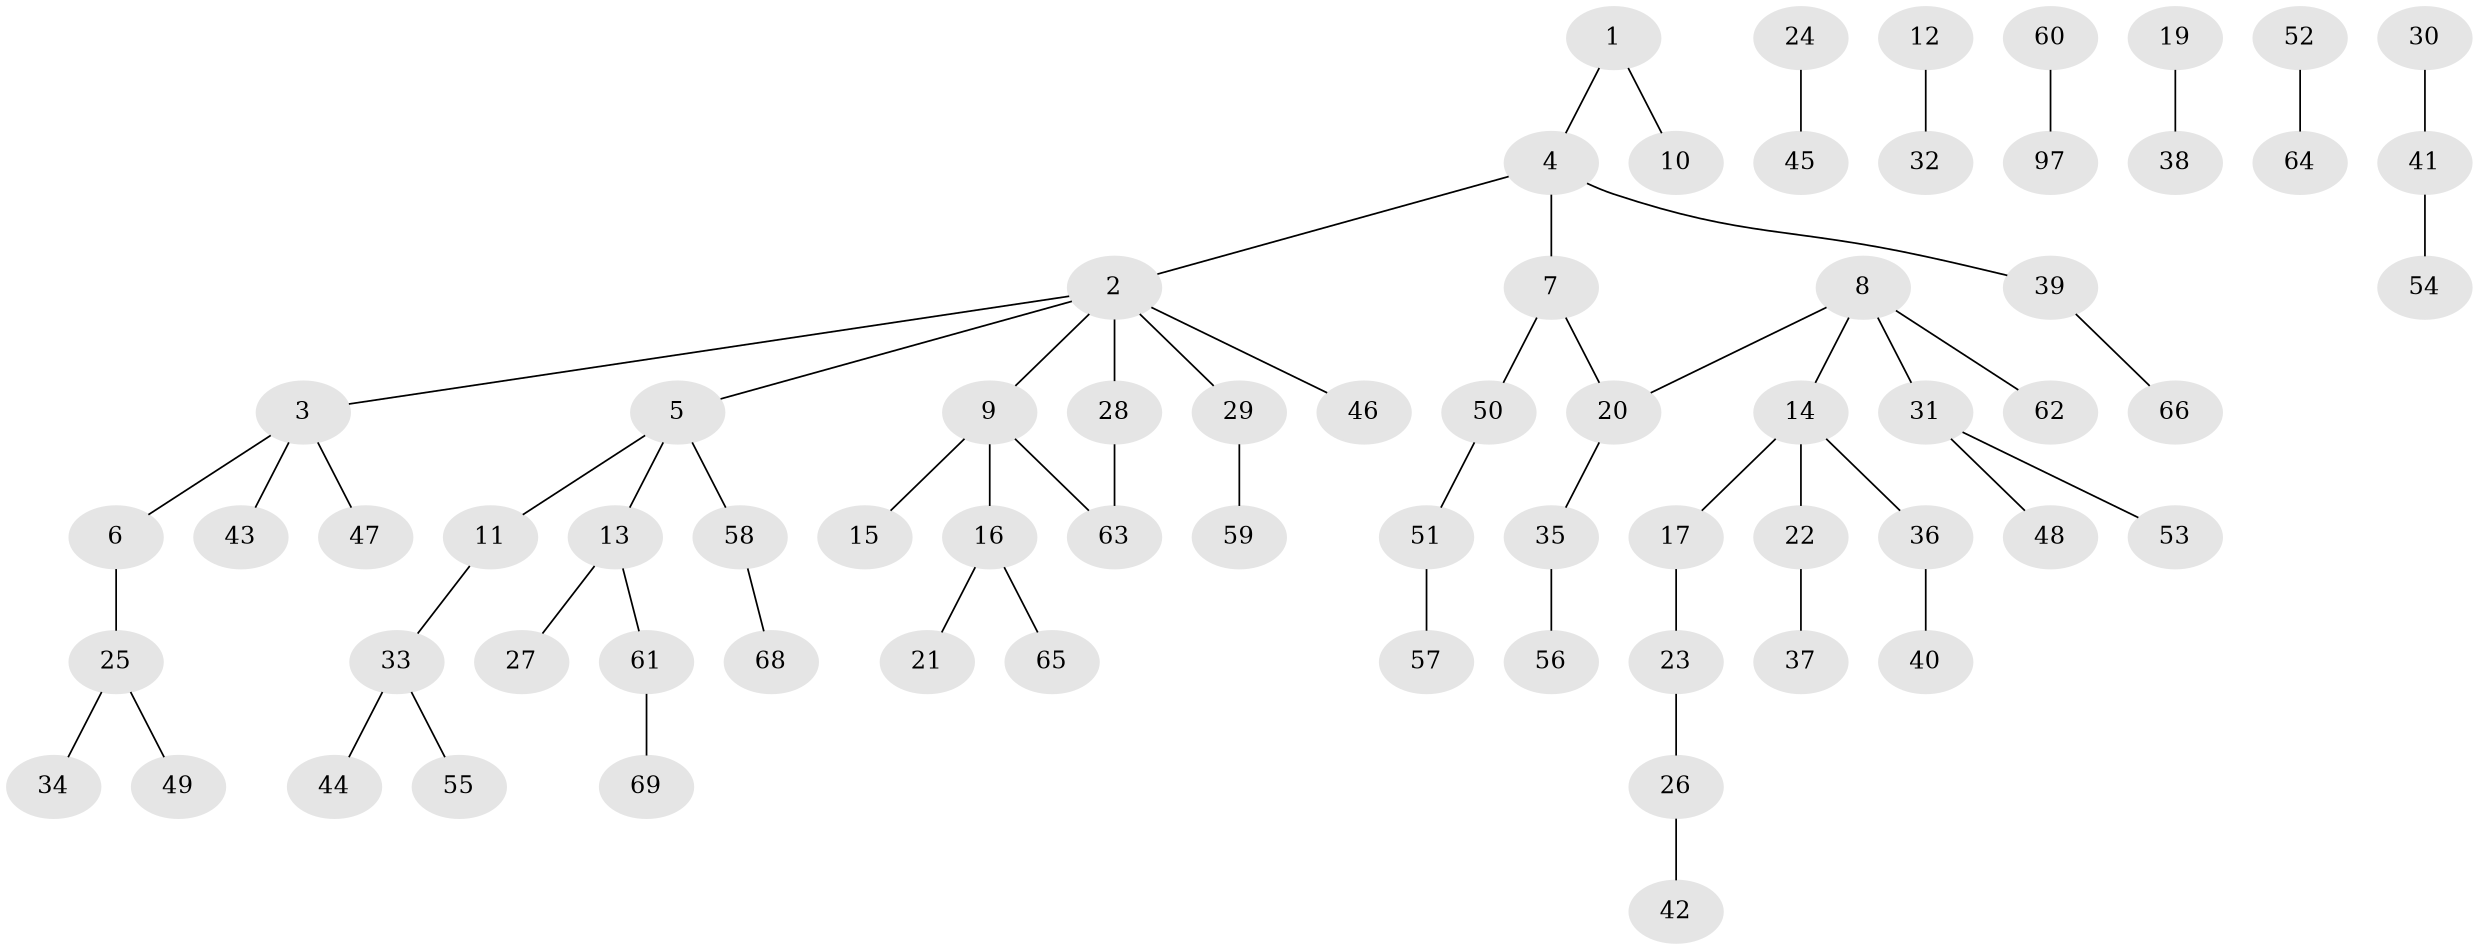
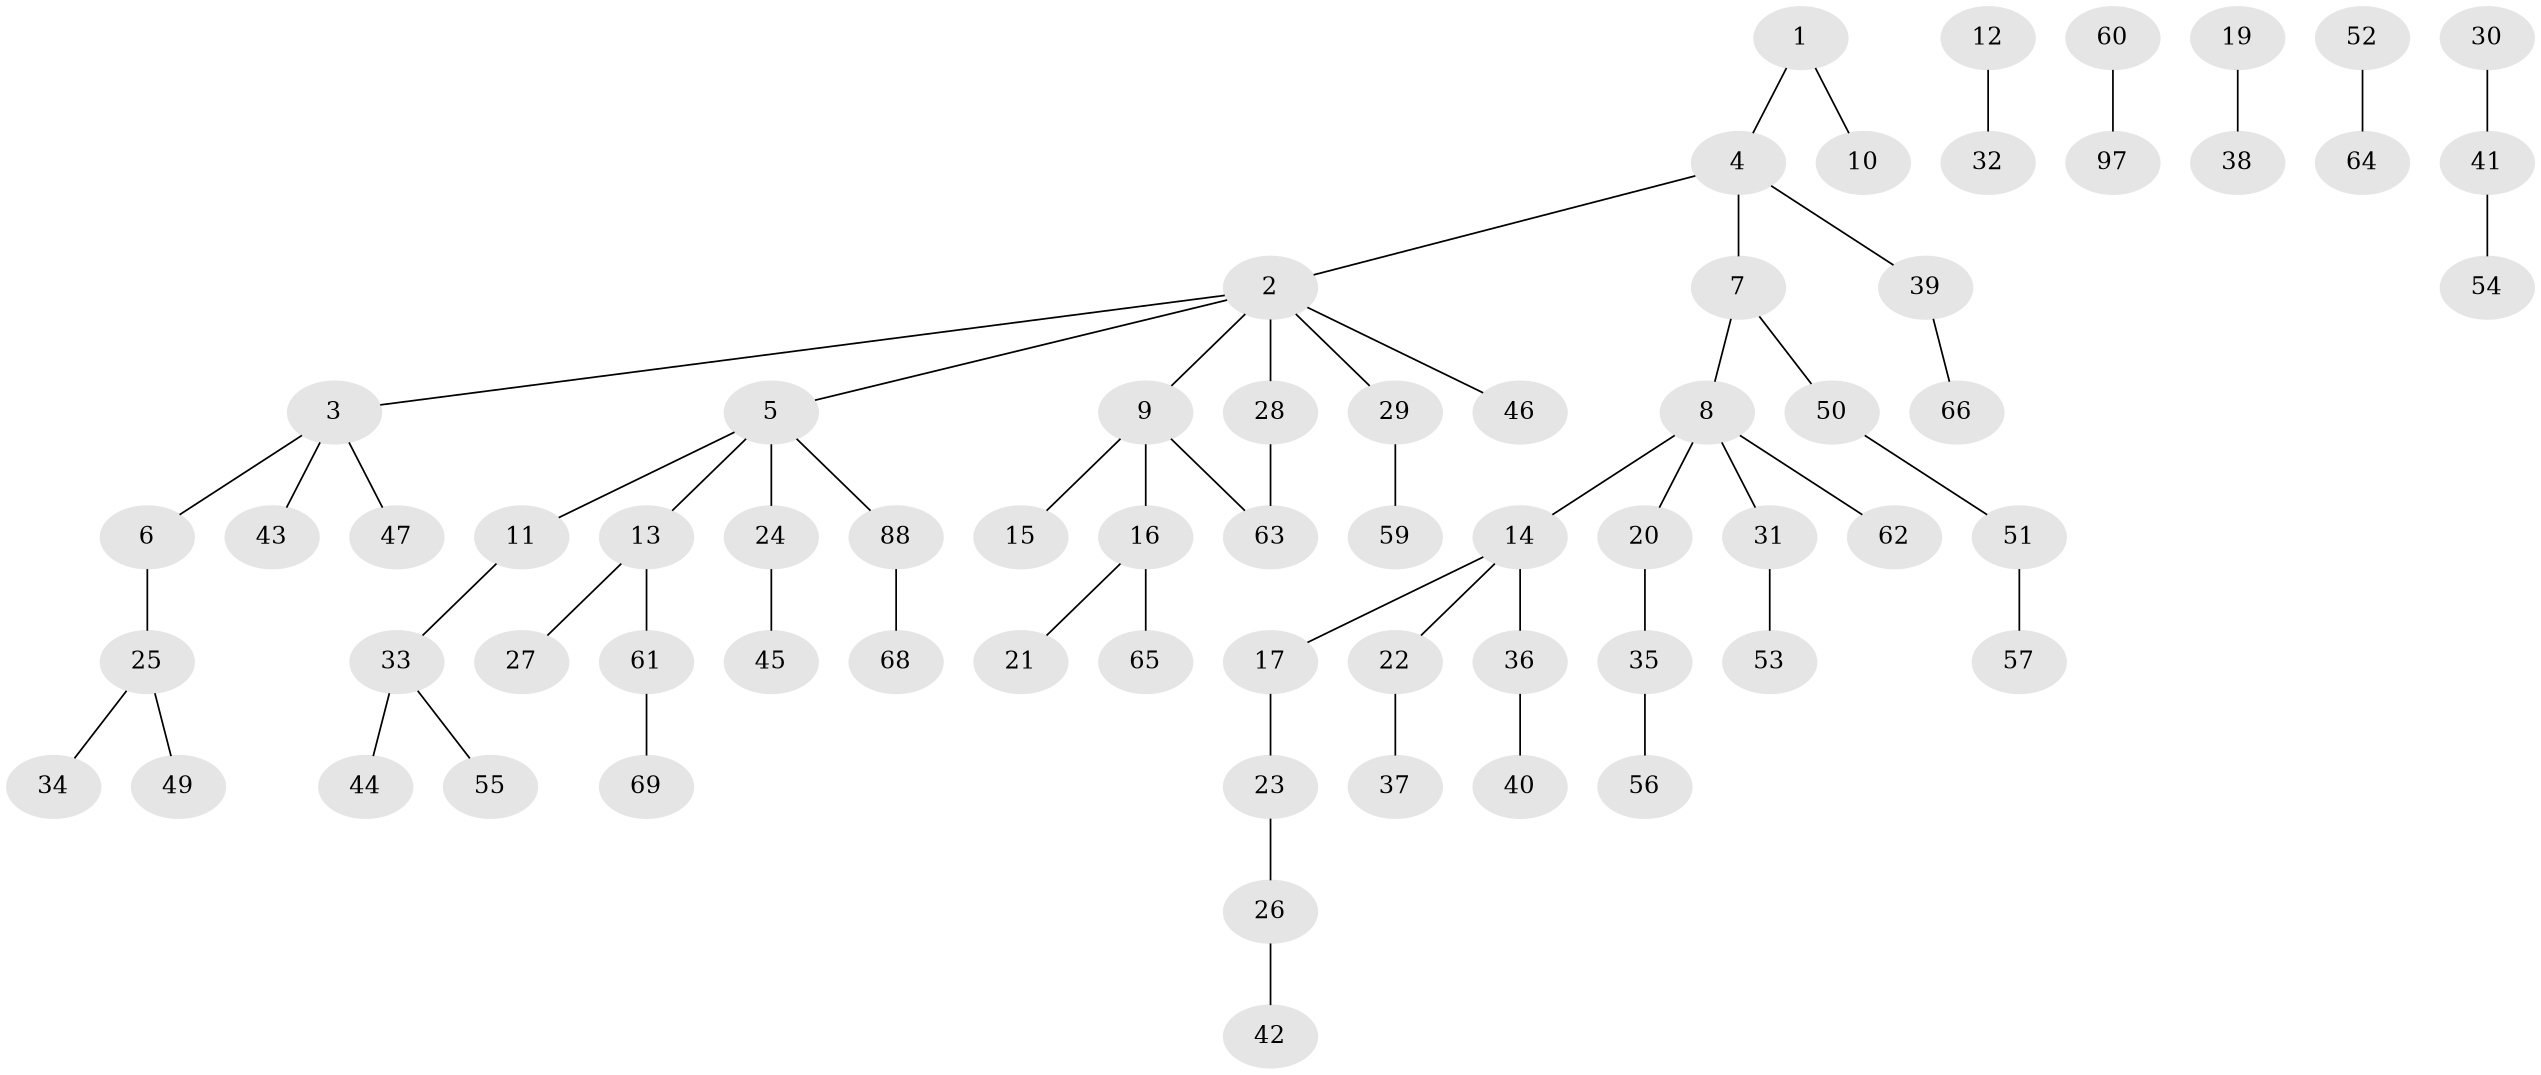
(1583, 350) -> (1723, 350)
none -> (771, 475)
(740, 537) -> (896, 537)
(2051, 537) -> none
